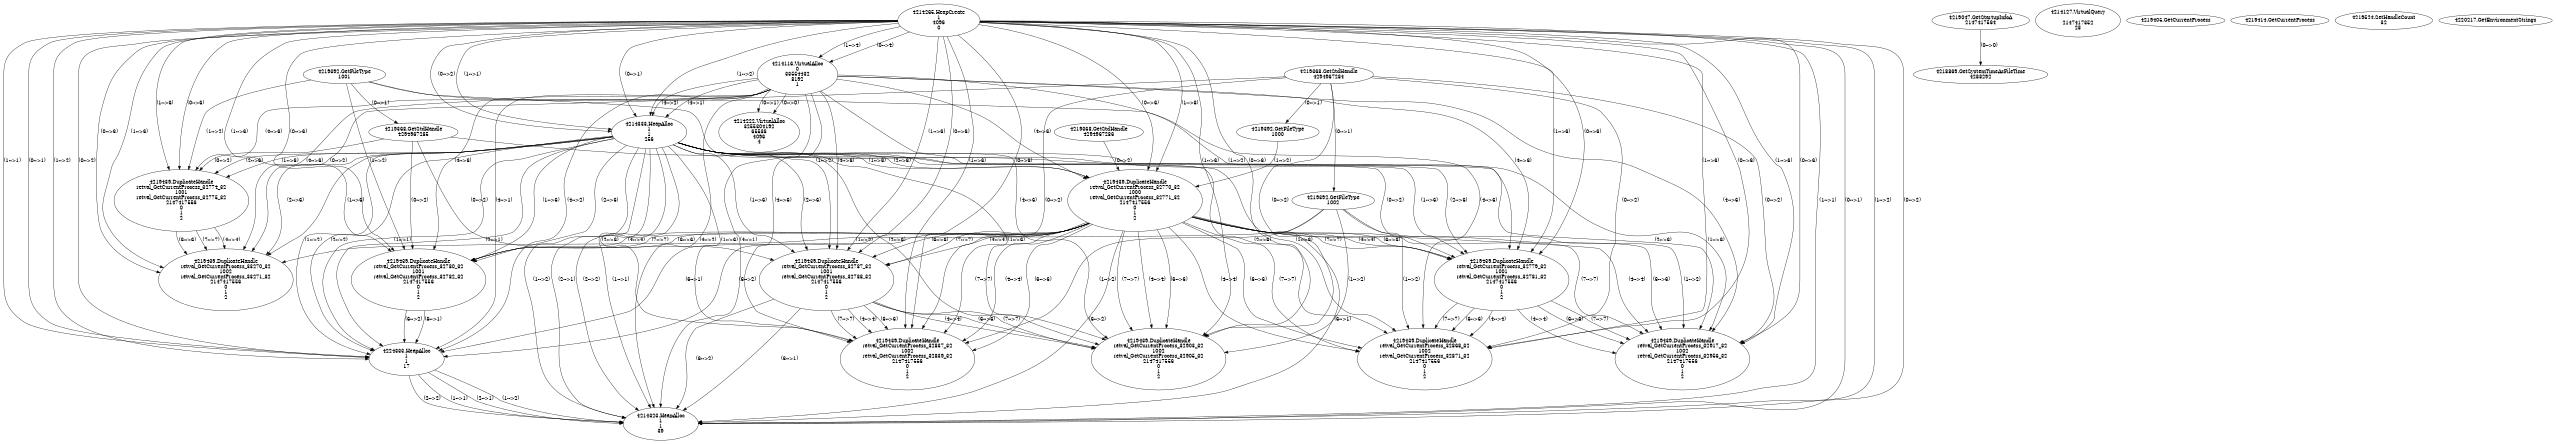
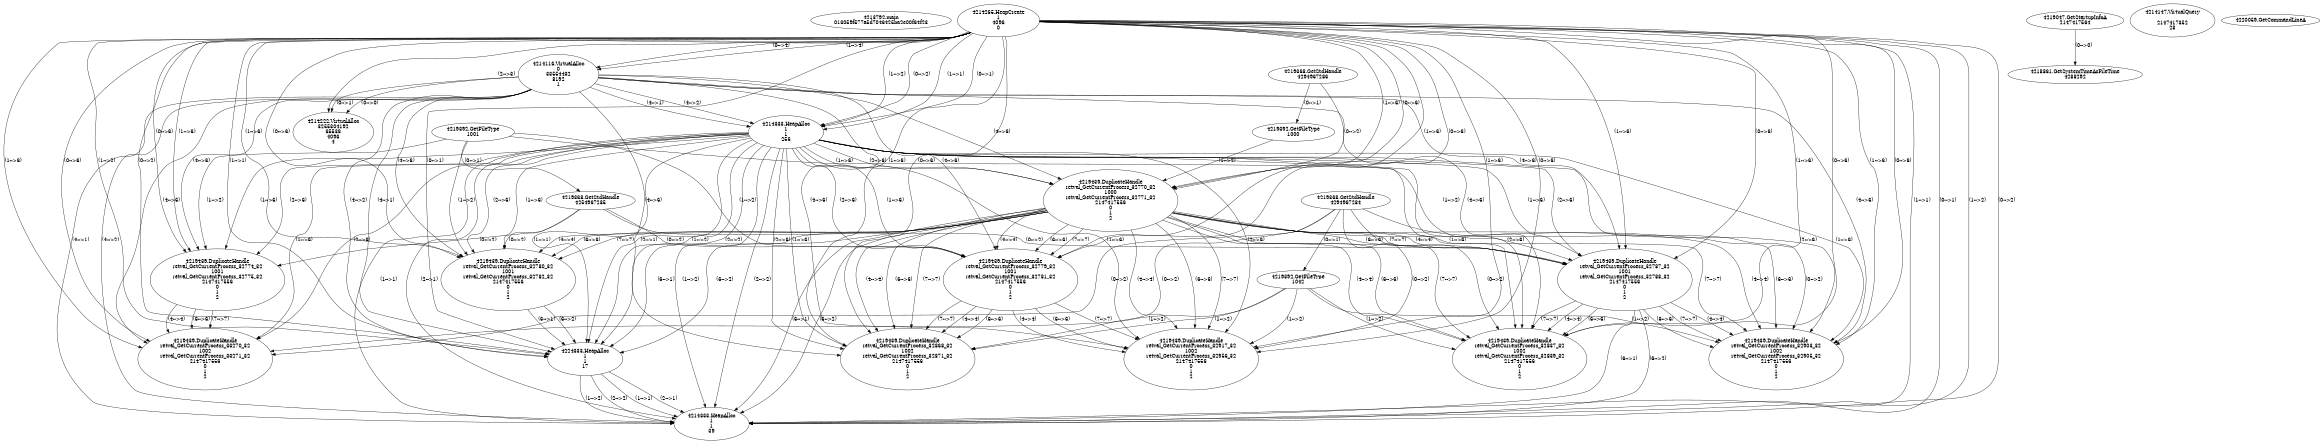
none -> (881, 20)
(2078, 20) -> (2173, 20)
(2176, 20) -> none
none -> (2271, 20)
(2280, 20) -> none
(2384, 20) -> none
(2496, 20) -> none
none -> (640, 44)
(1981, 75) -> (2075, 75)
(1304, 102) -> (1304, 102)
(413, 132) -> (591, 201)
(1333, 201) -> (1298, 280)
(661, 424) -> (712, 424)
